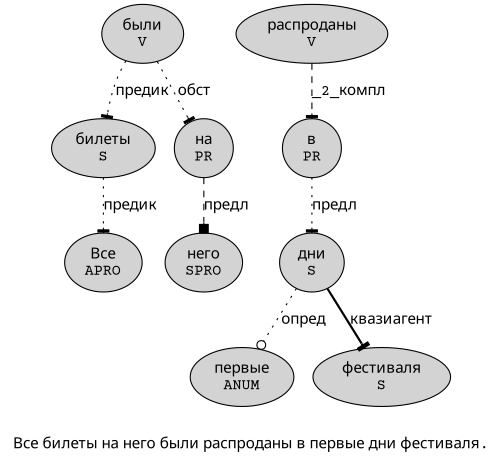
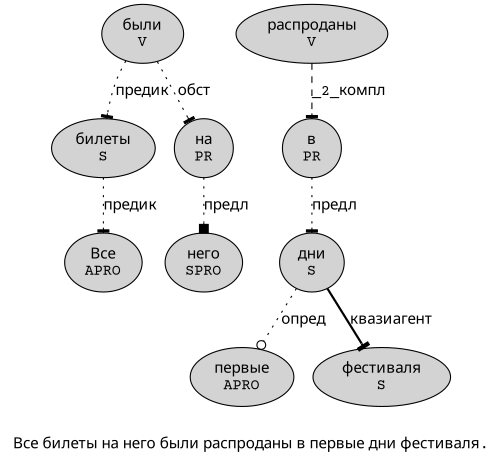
(204, 200) -> (204, 200)
(242, 377) -> (242, 377)
